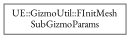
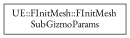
(65, 19) -> (65, 19)
